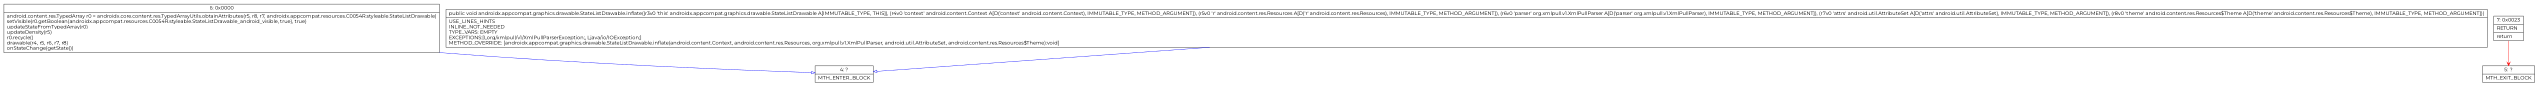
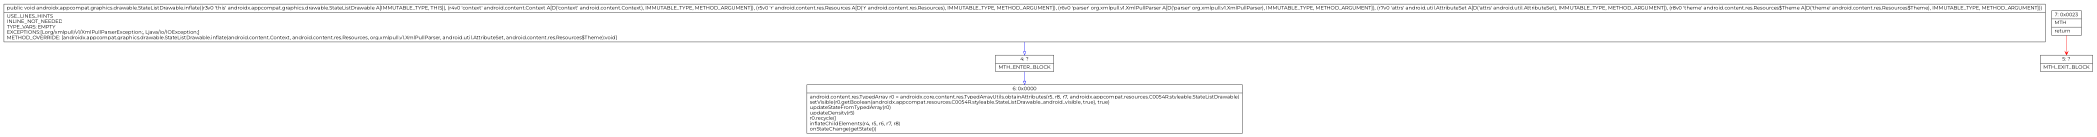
(2507, 28) -> (2061, 23)
(37, 43) -> (855, 124)
(625, 65) -> (1025, 76)
